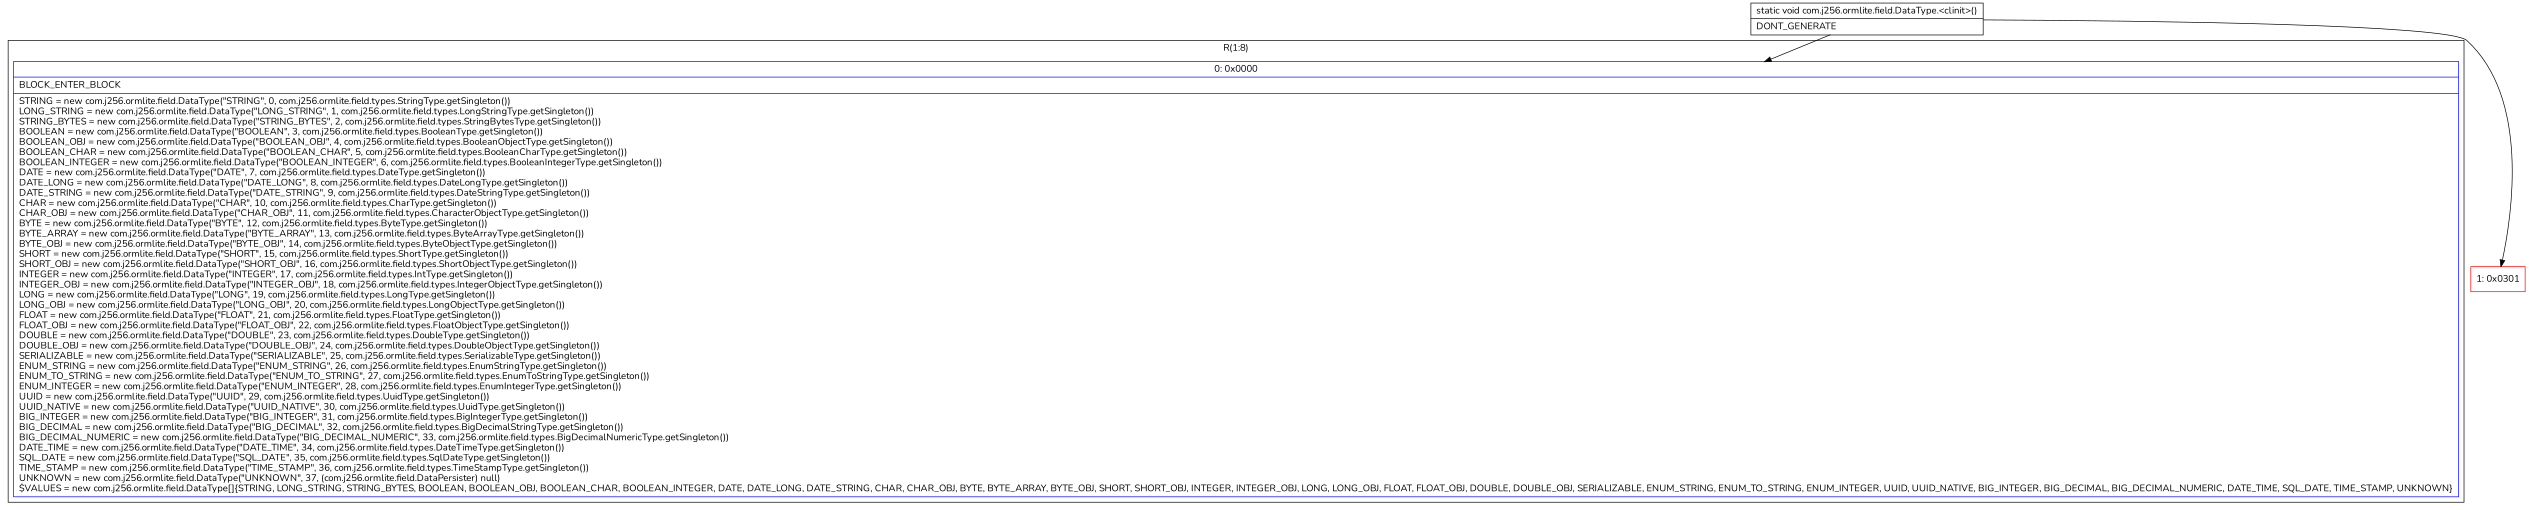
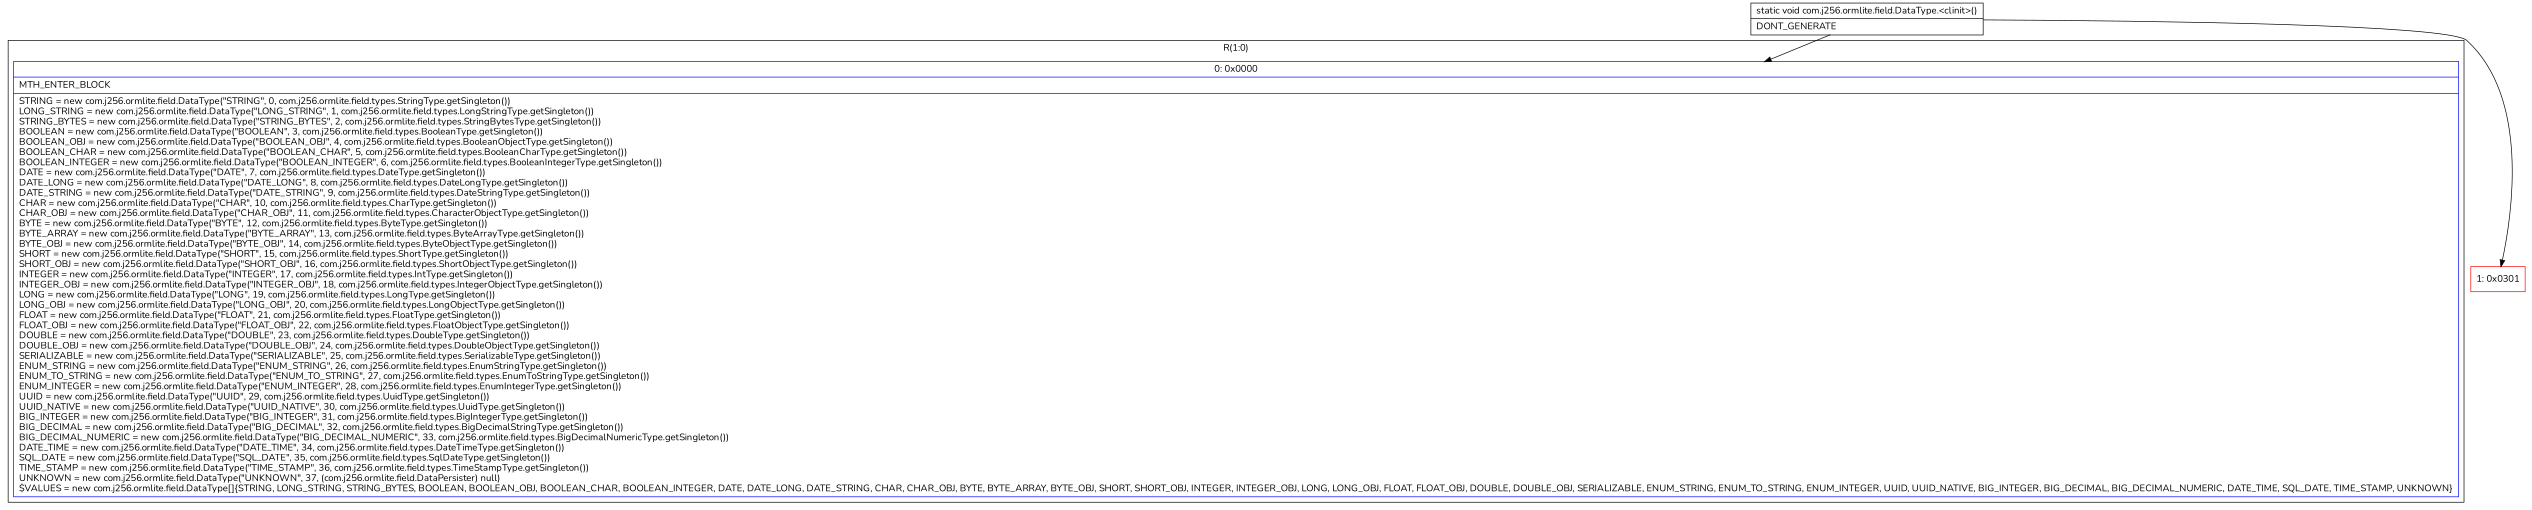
(1236, 48) -> (1236, 48)
(70, 85) -> (65, 85)
